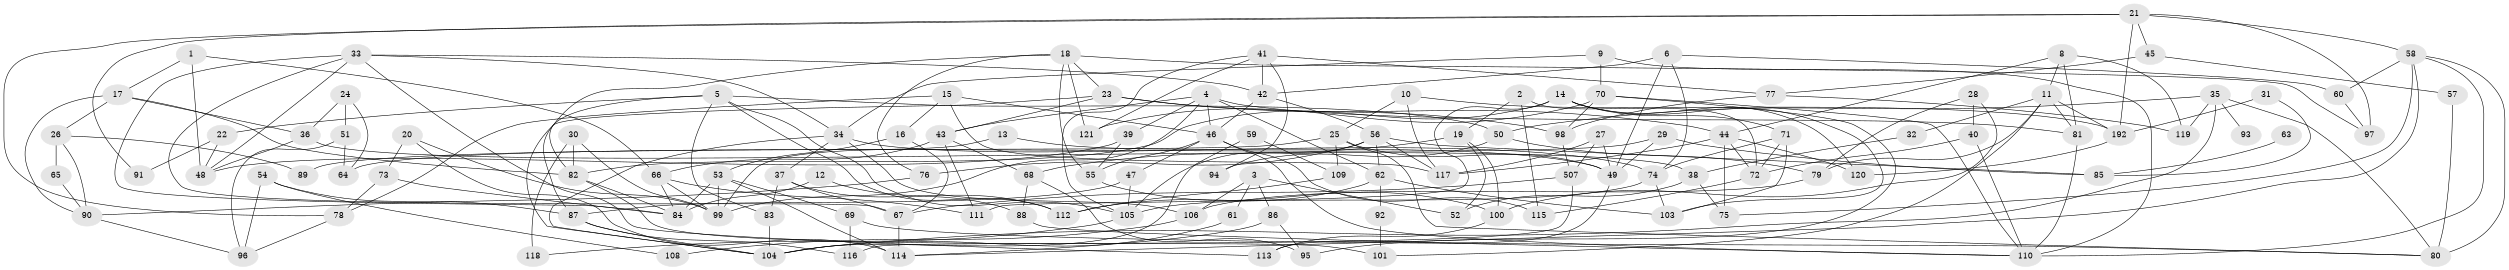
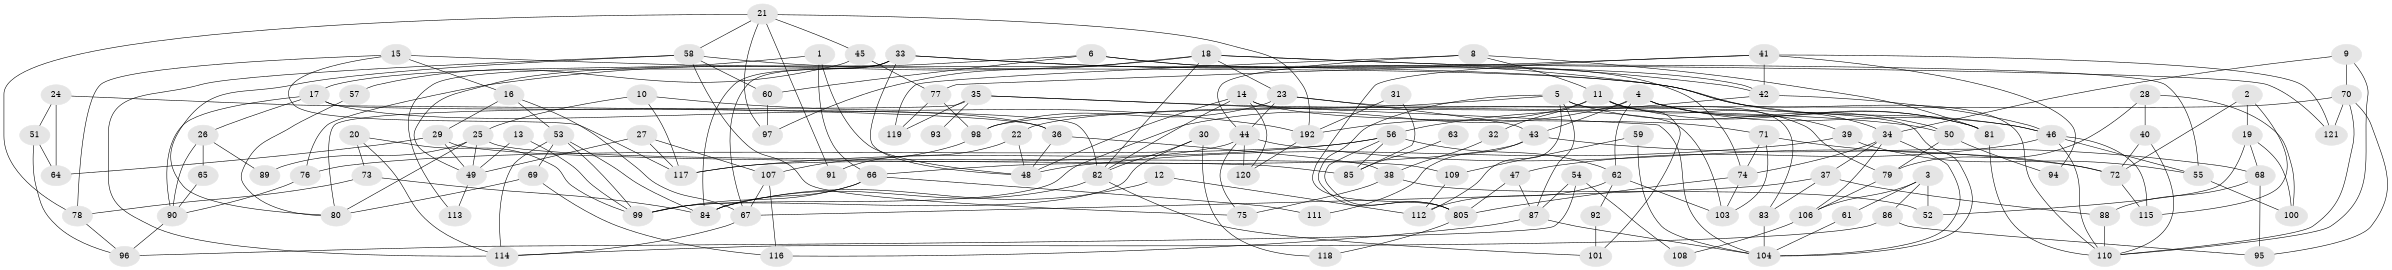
none -> (473, 115)
(1571, 176) -> (769, 176)
(1375, 197) -> (1132, 130)
(1127, 216) -> (1461, 216)
(1381, 236) -> none
